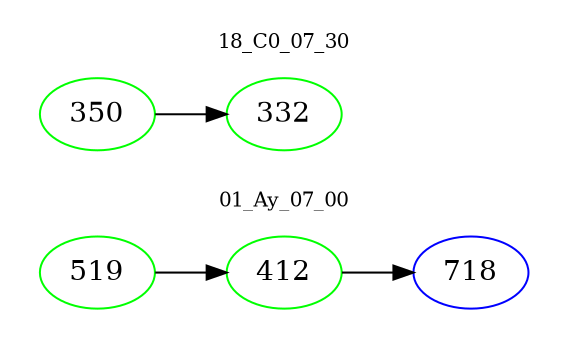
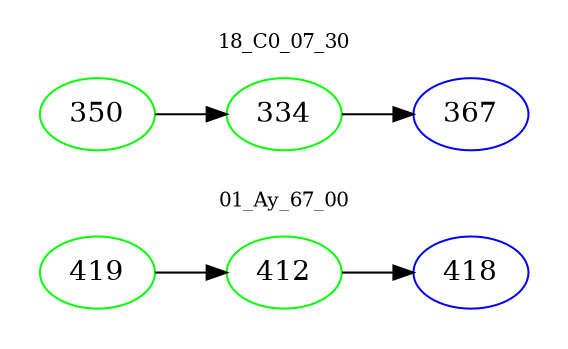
(284, 114) -> (284, 114)
none -> (471, 114)
(284, 201) -> (284, 201)
(97, 273) -> (97, 273)
(471, 273) -> (471, 273)
